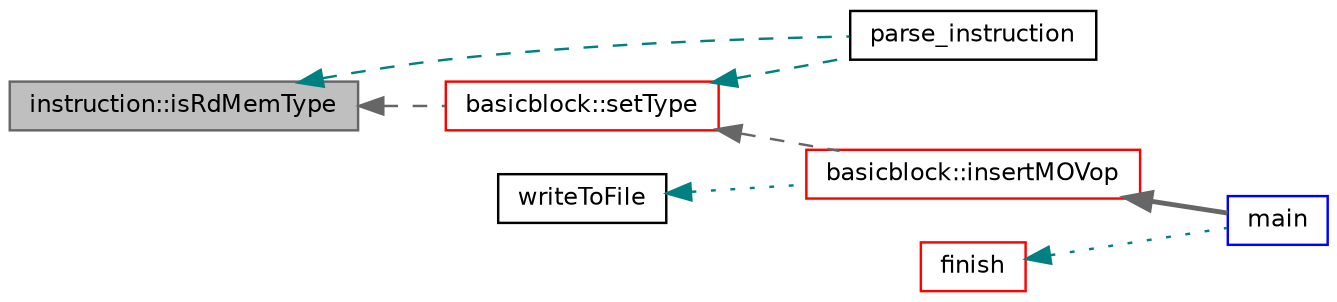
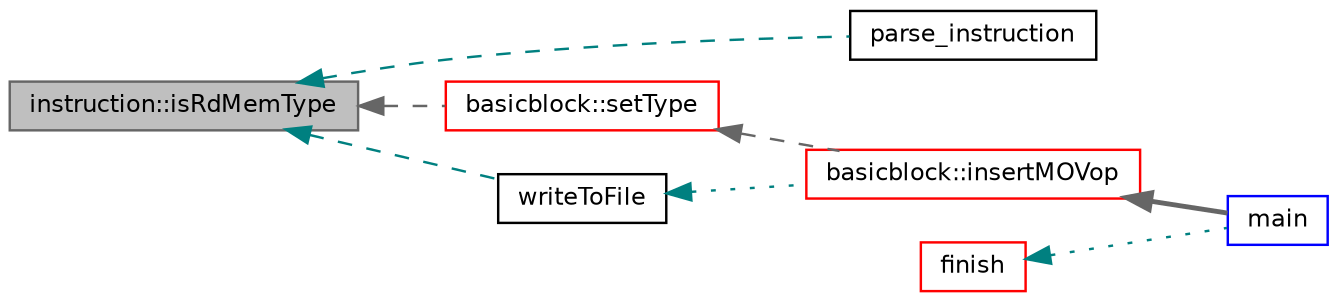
(793, 68) -> none
none -> (404, 157)
